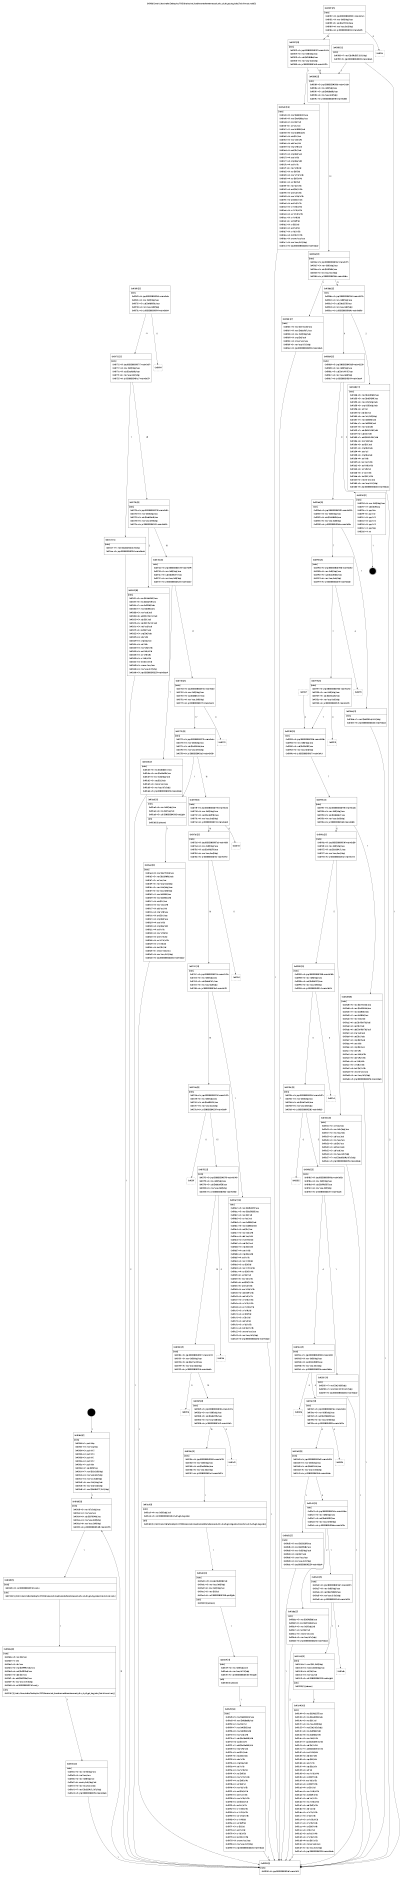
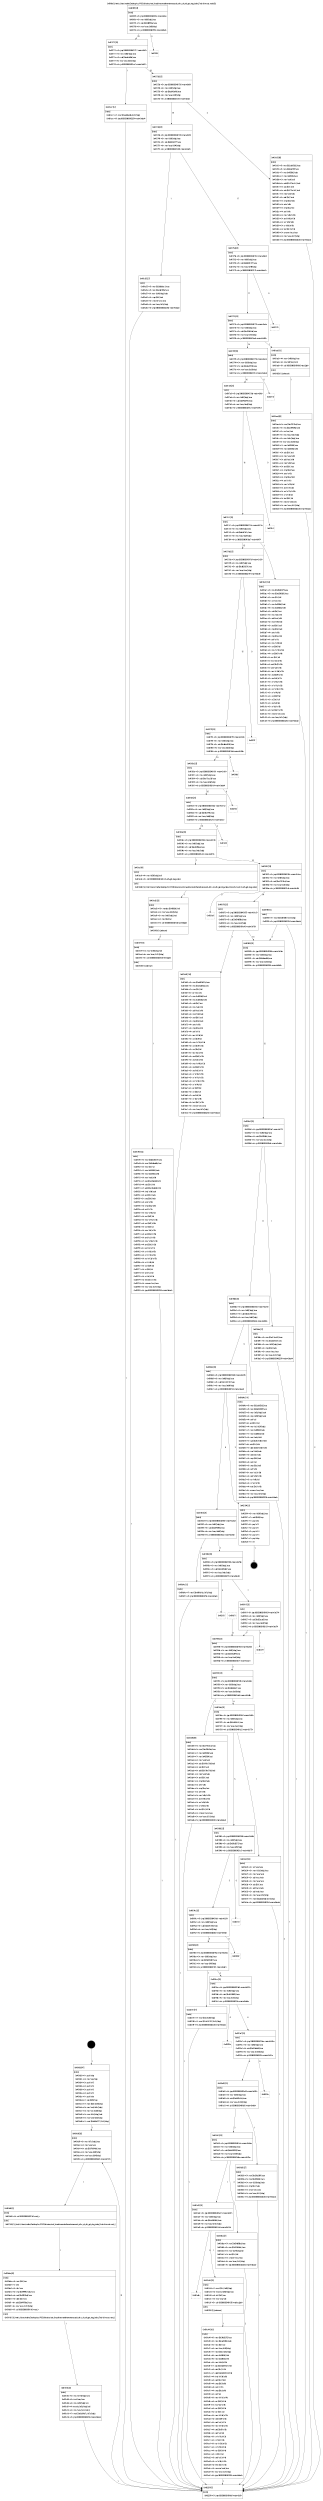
none -> (238, 861)
